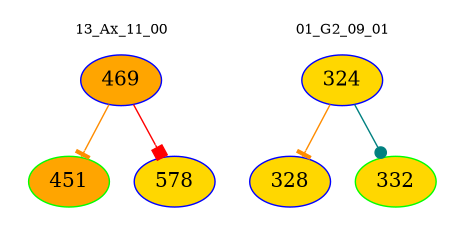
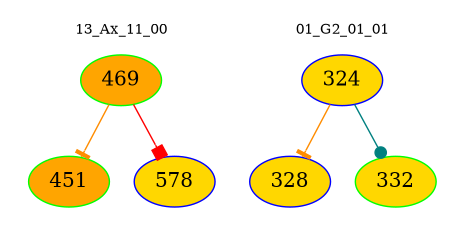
(343, 30) -> (343, 30)
(121, 80) -> (121, 80)
